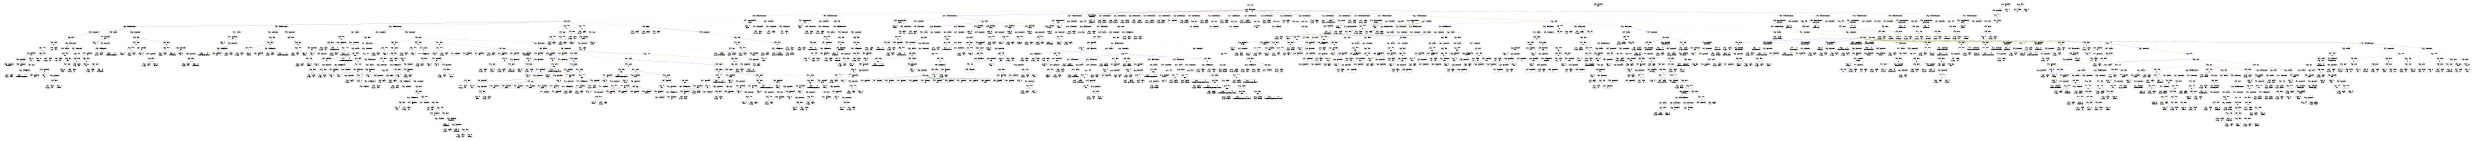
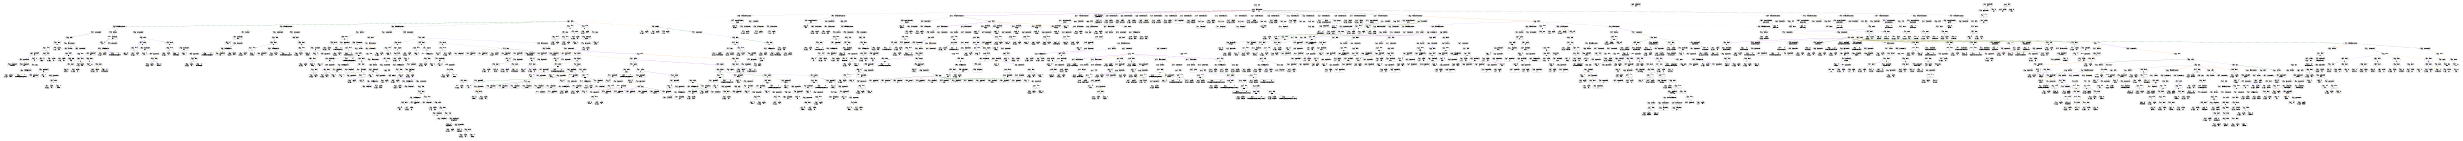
(1314, 21) -> none
(1713, 60) -> (1700, 60)
(903, 81) -> (911, 81)
none -> (1176, 81)
none -> (643, 92)
(1211, 92) -> none
